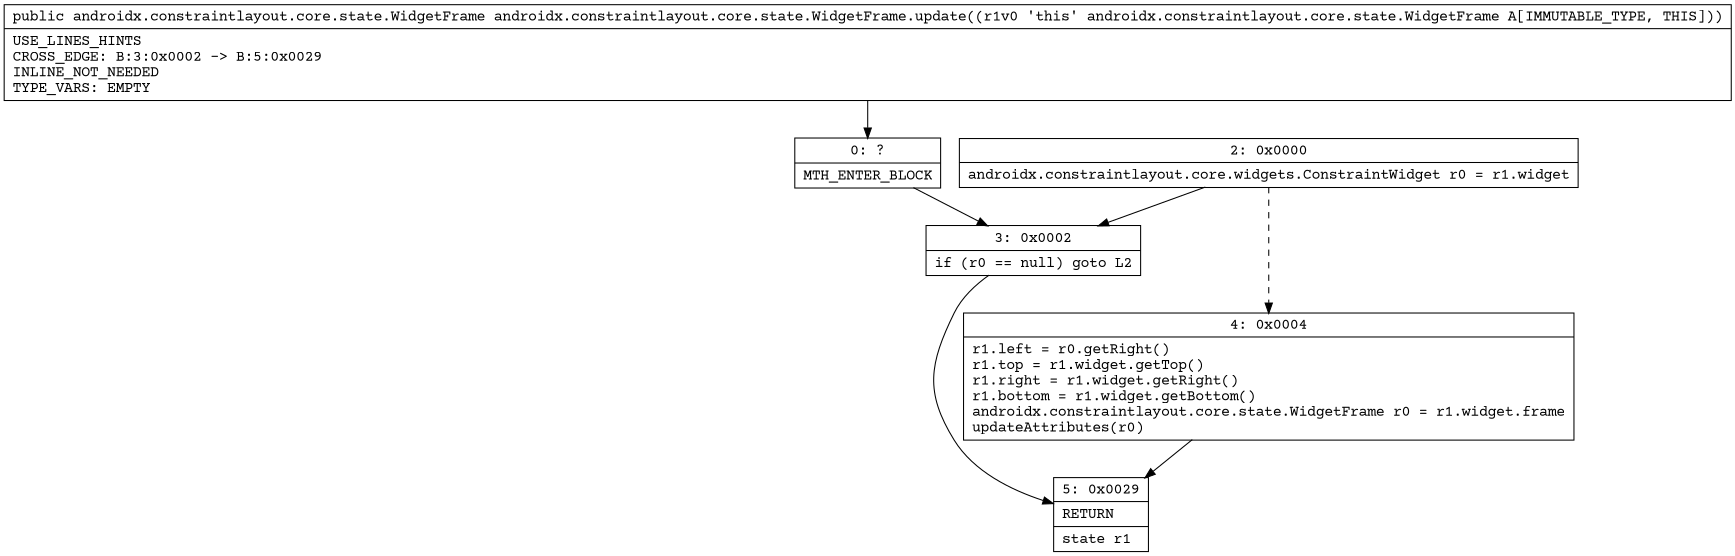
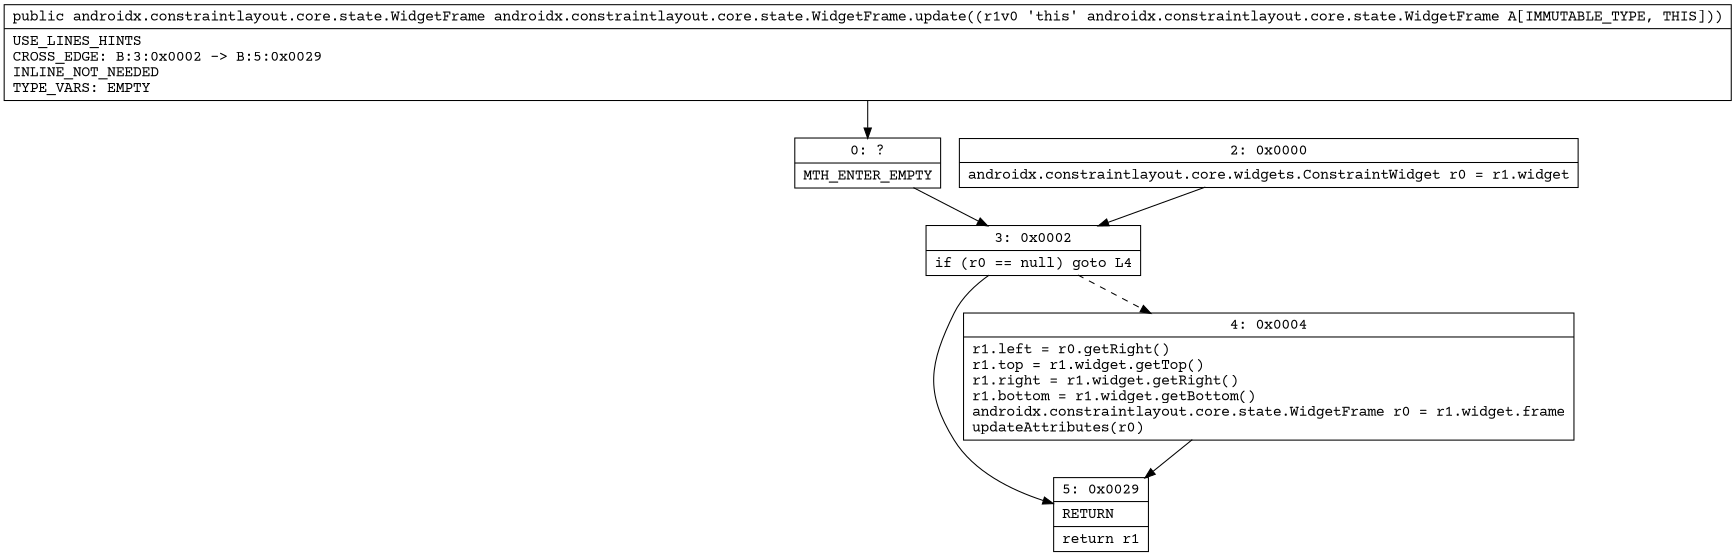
(868, 175) -> (868, 175)
(1269, 245) -> (1110, 292)
(1033, 262) -> (1033, 262)
(1097, 539) -> (1101, 539)
